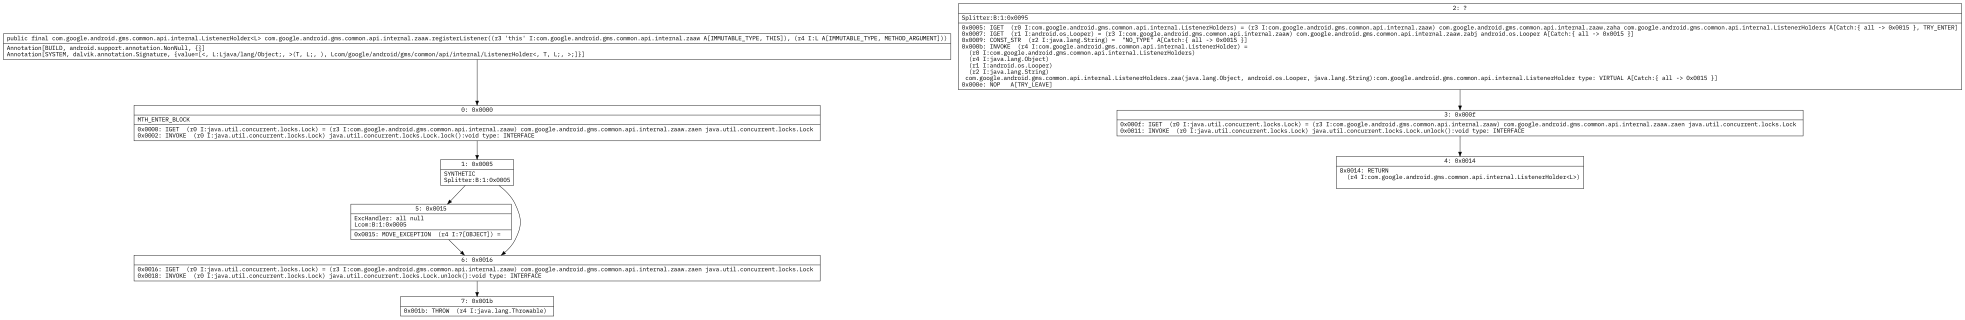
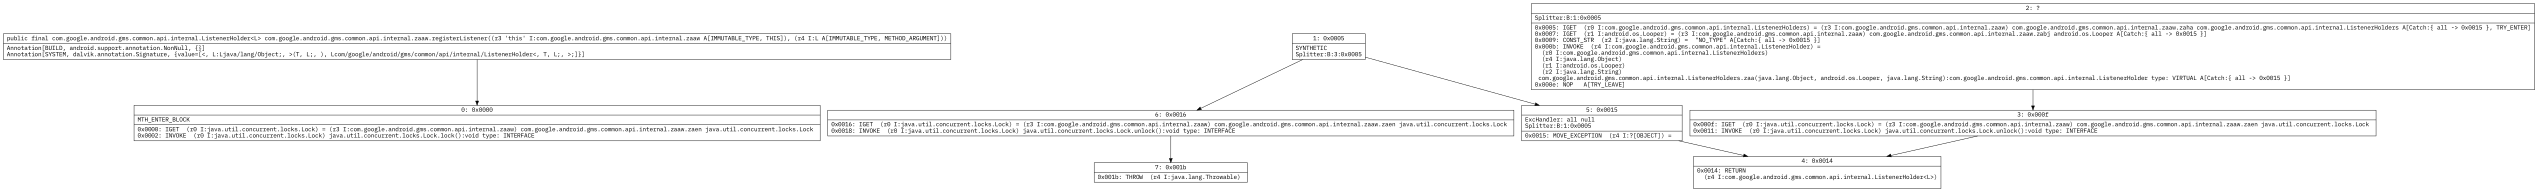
(995, 18) -> (1568, 18)
(477, 148) -> none
(1368, 171) -> (1725, 171)
(477, 180) -> (1329, 54)
(380, 225) -> (1558, 126)
(455, 246) -> (1711, 148)
